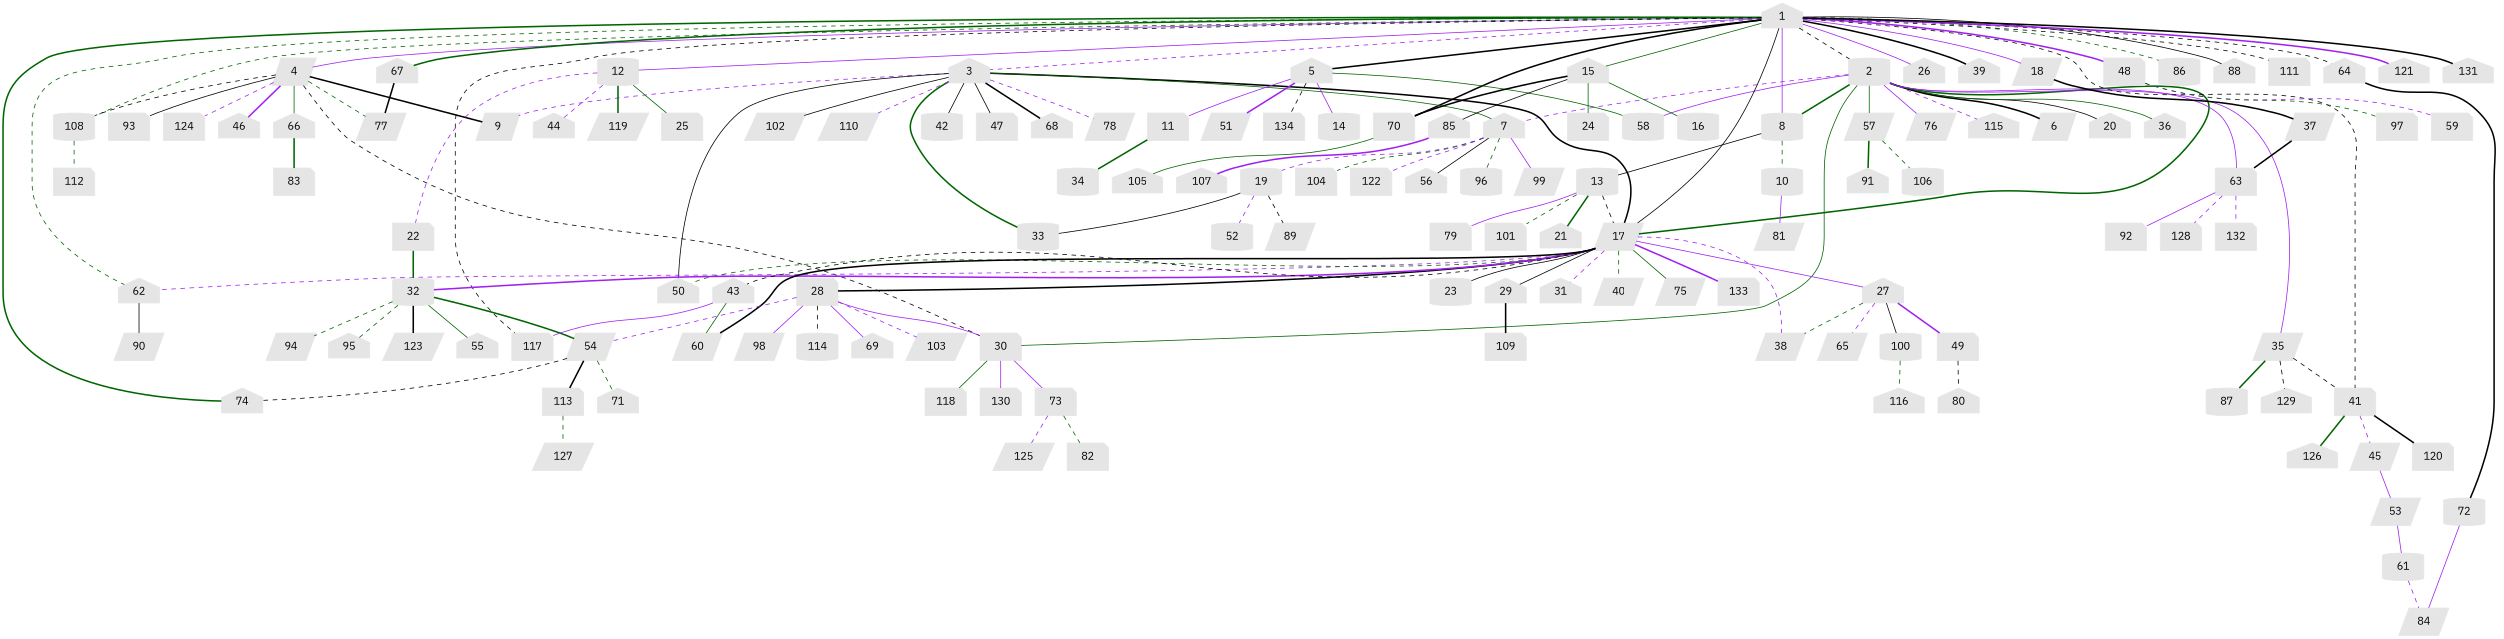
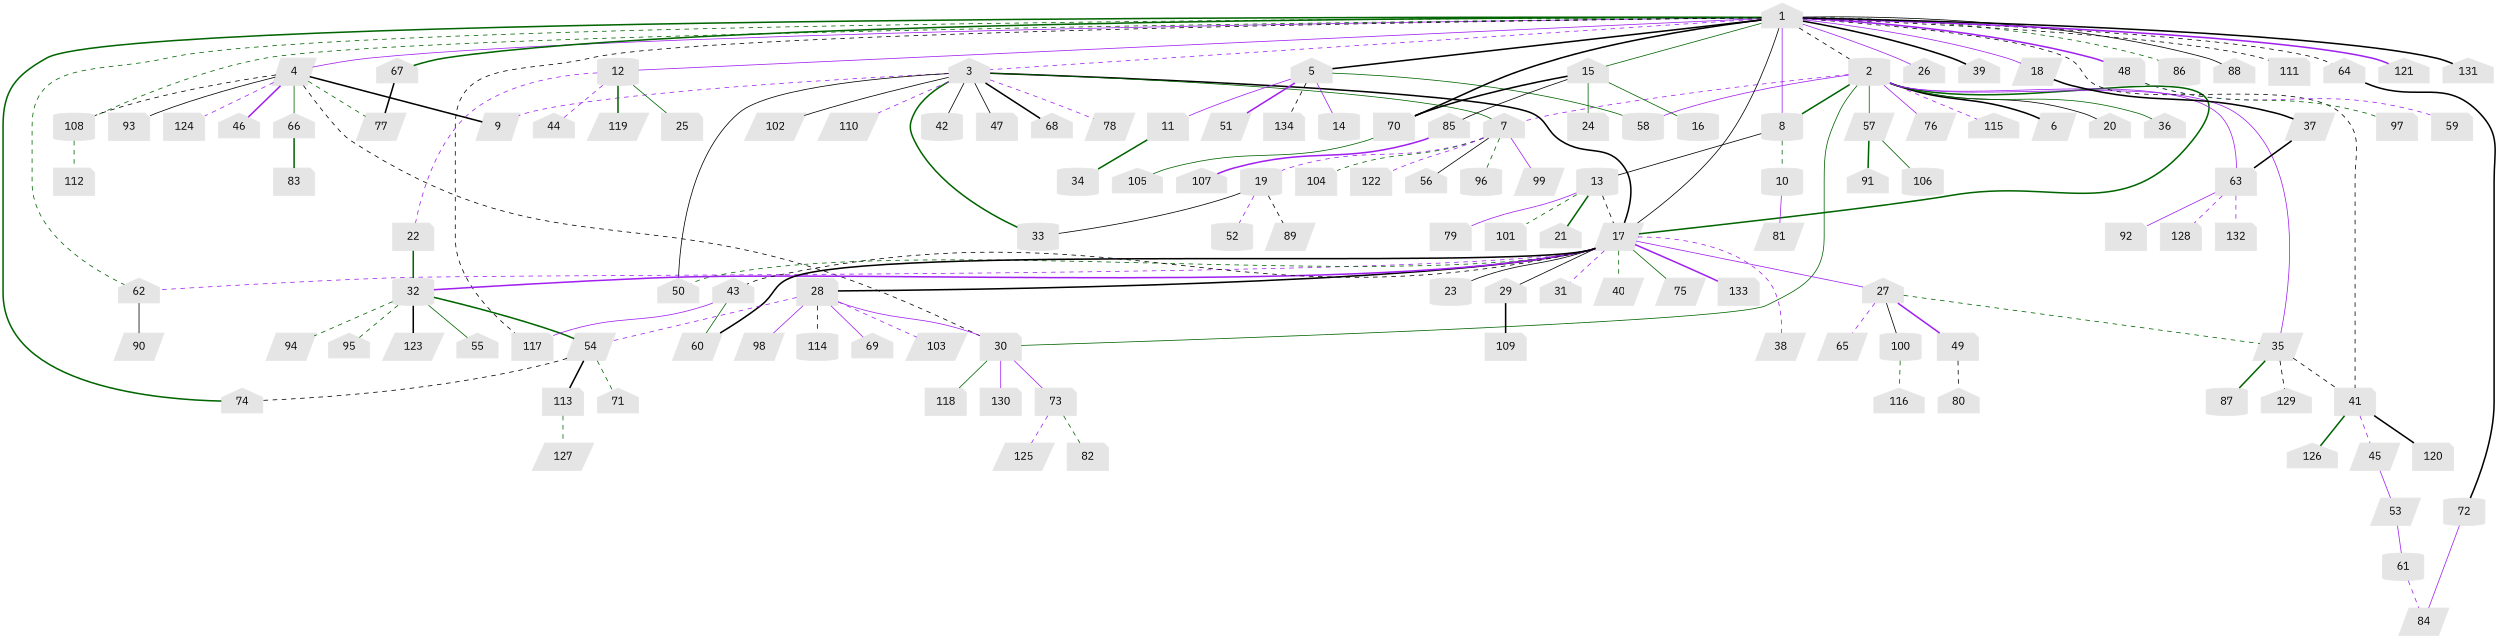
(1896, 154) -> (1896, 154)
(1834, 318) -> (2082, 319)
